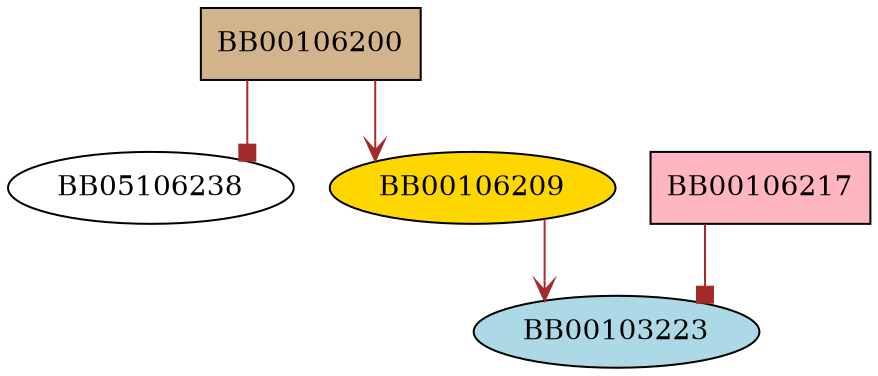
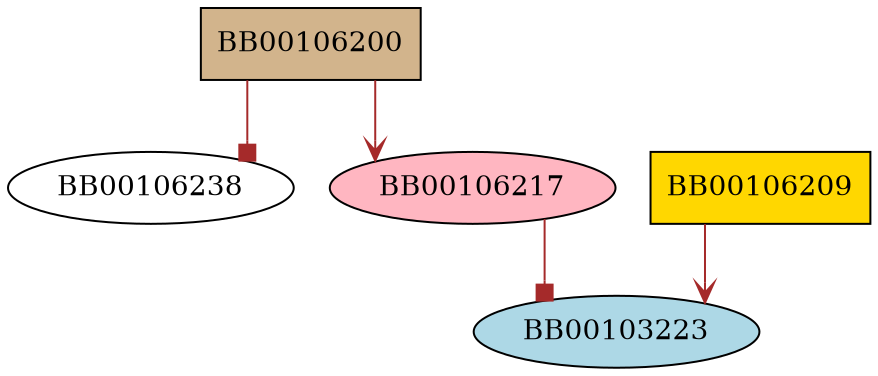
(375, 110) -> (375, 110)
(151, 188) -> (151, 188)
(473, 188) -> (760, 188)
(760, 188) -> (473, 188)
